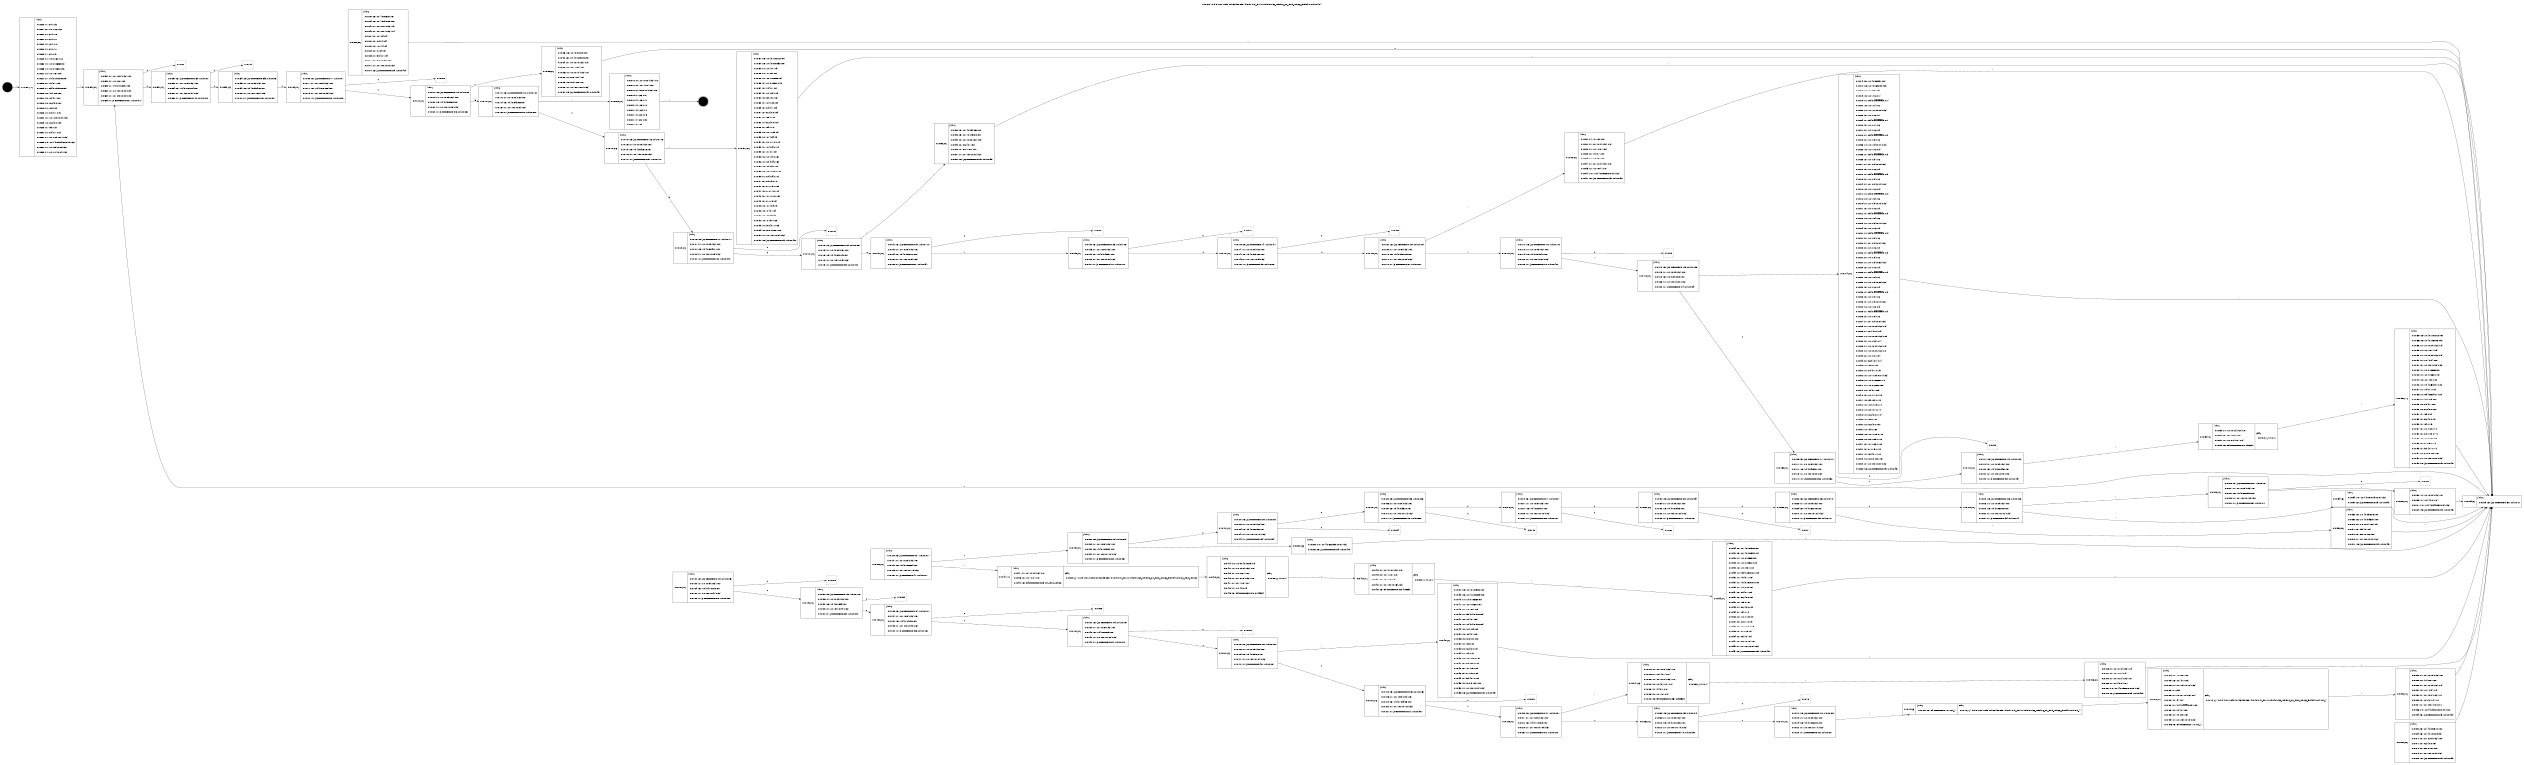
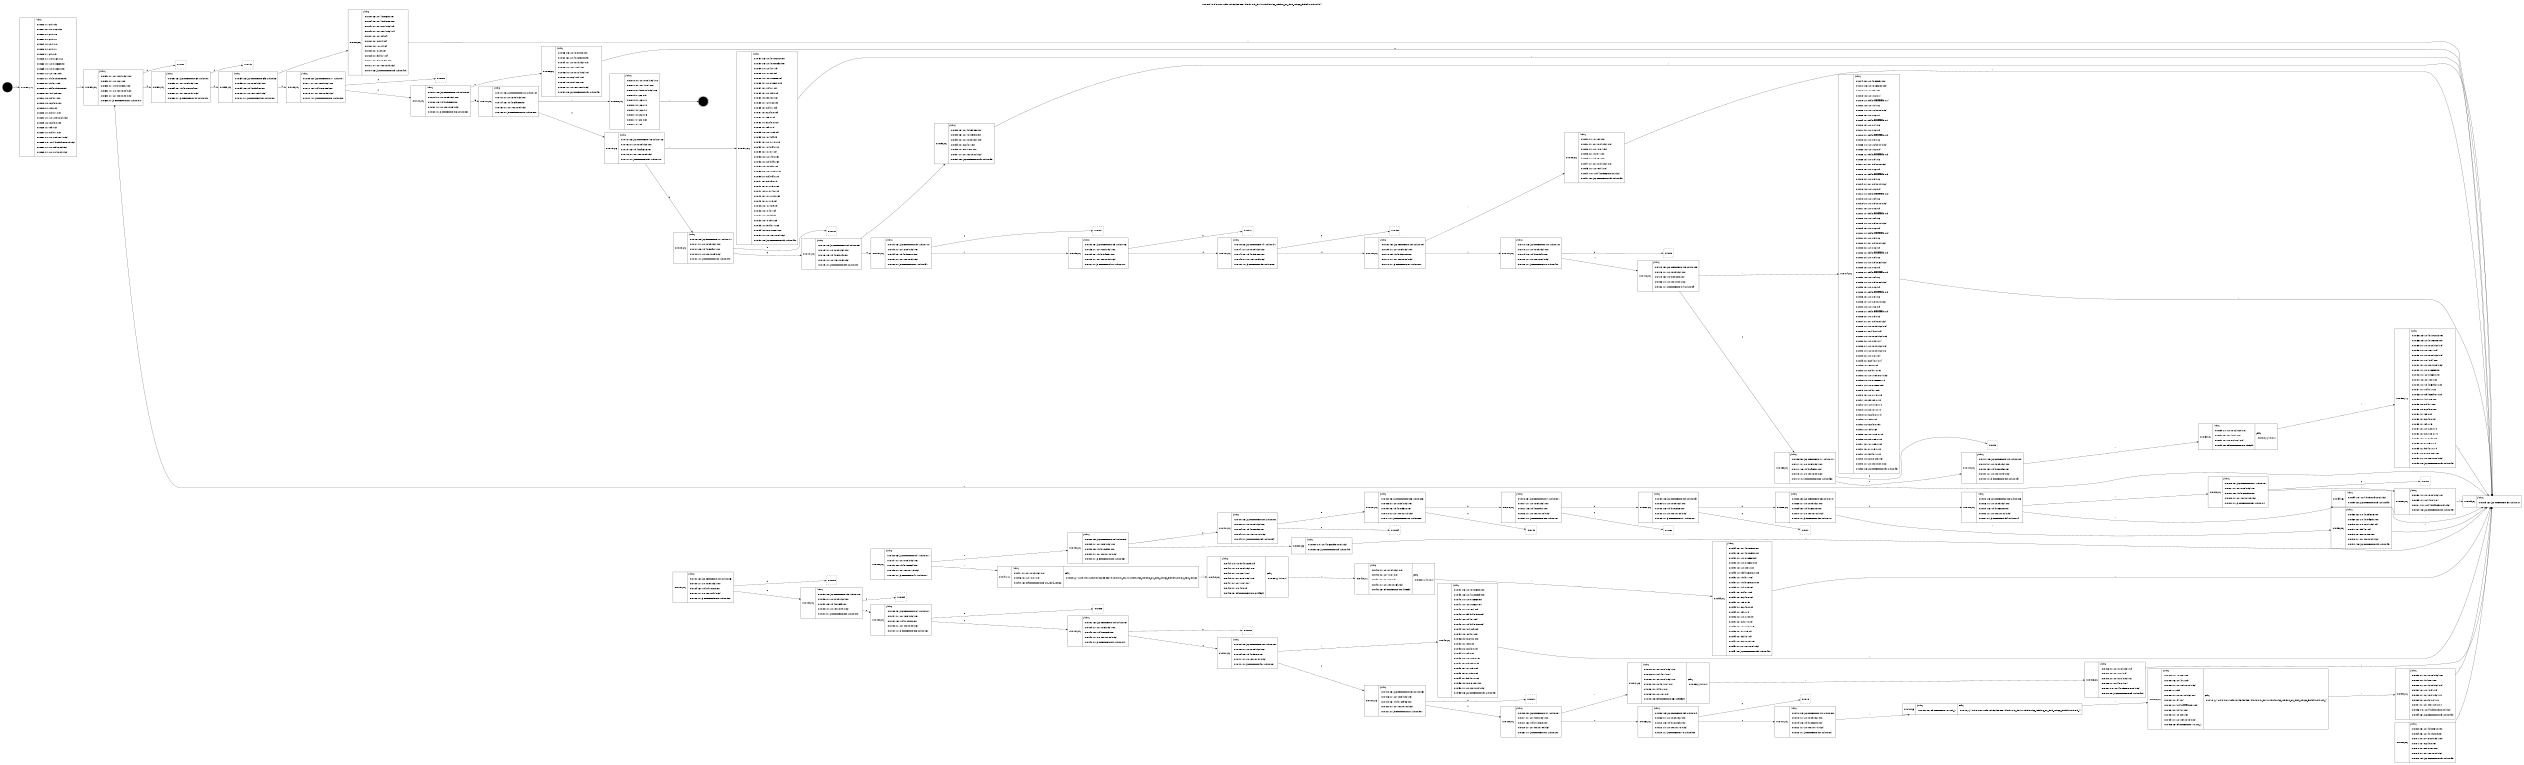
none -> (312, 61)
